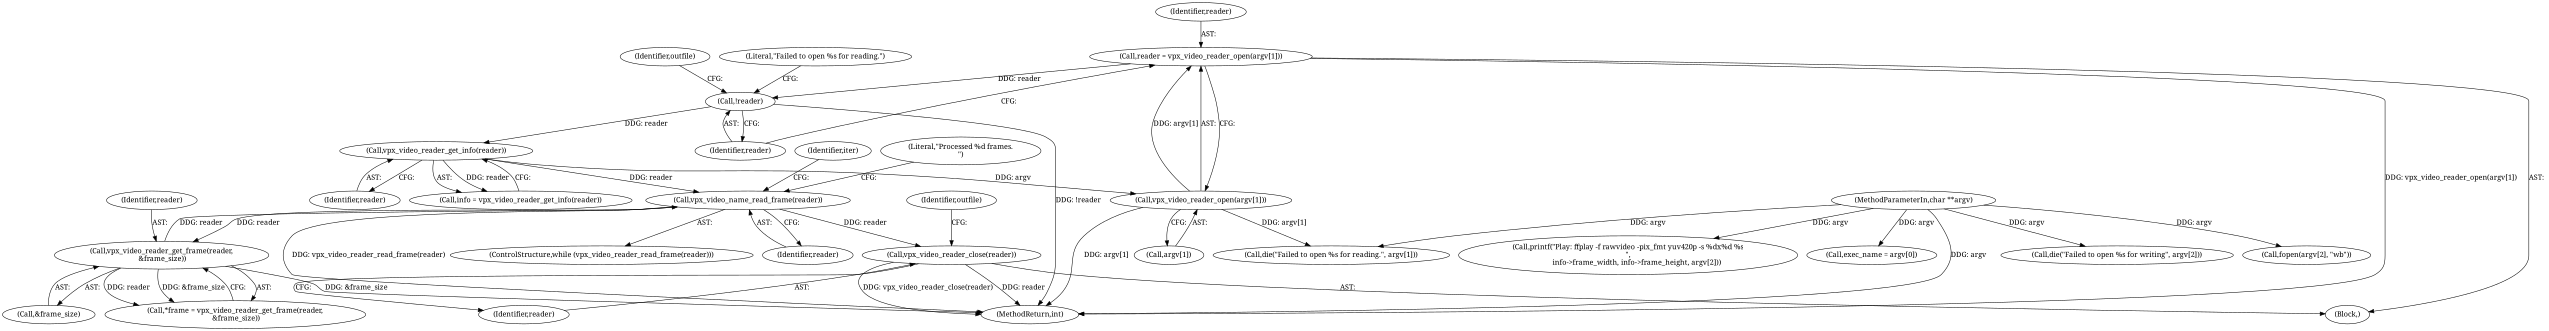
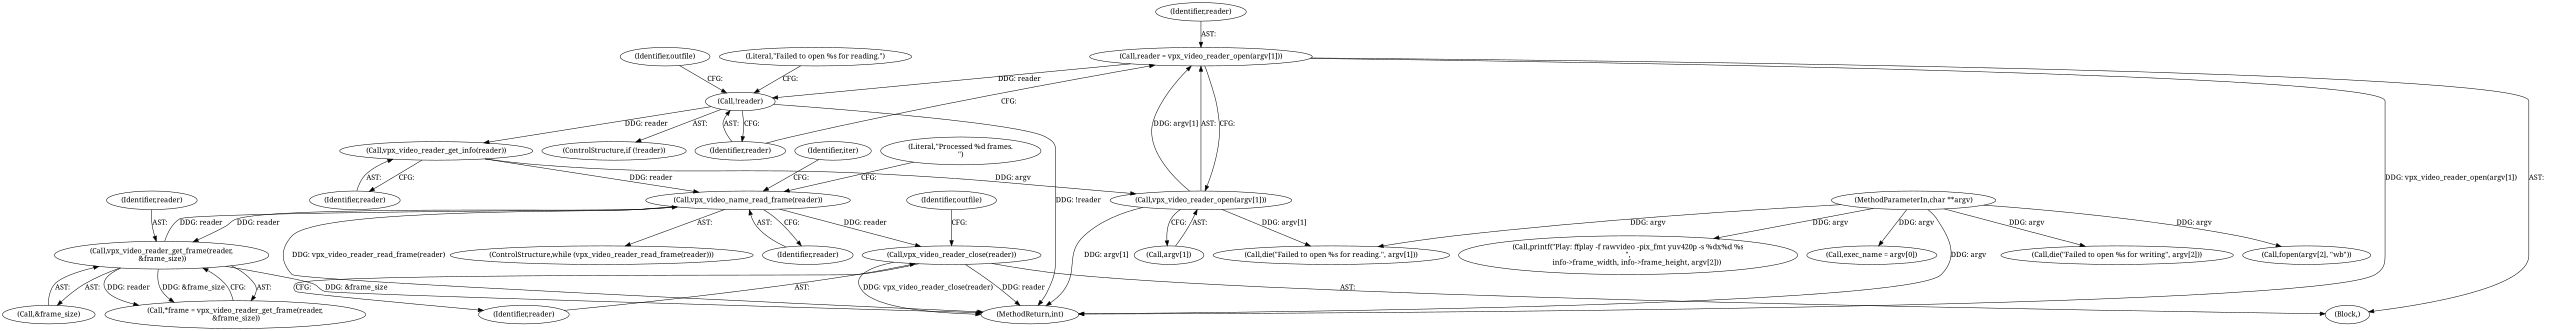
none -> (614, 151)
(521, 200) -> none
